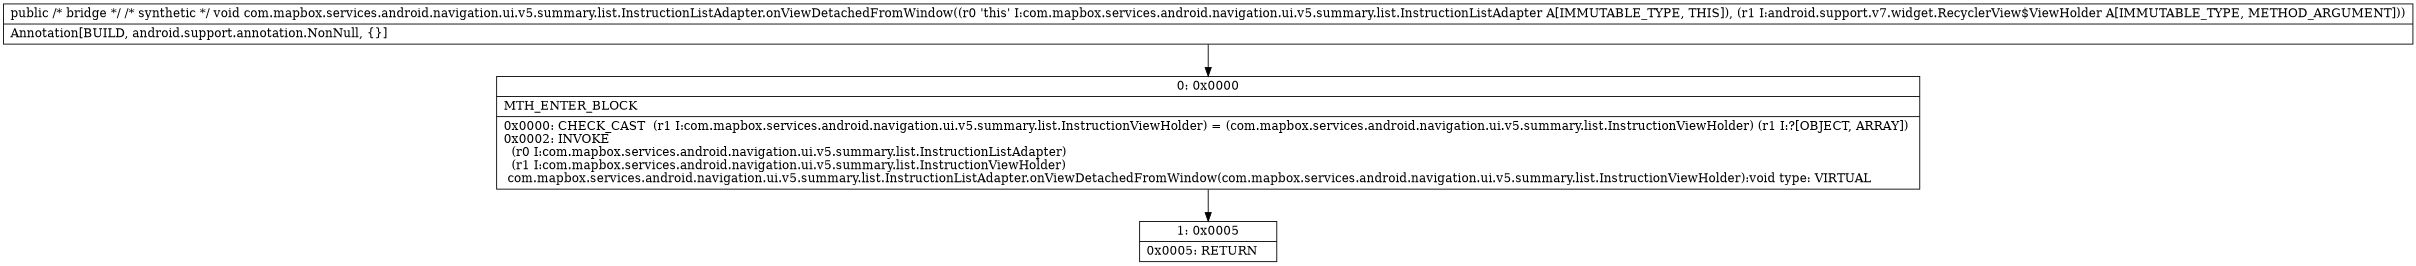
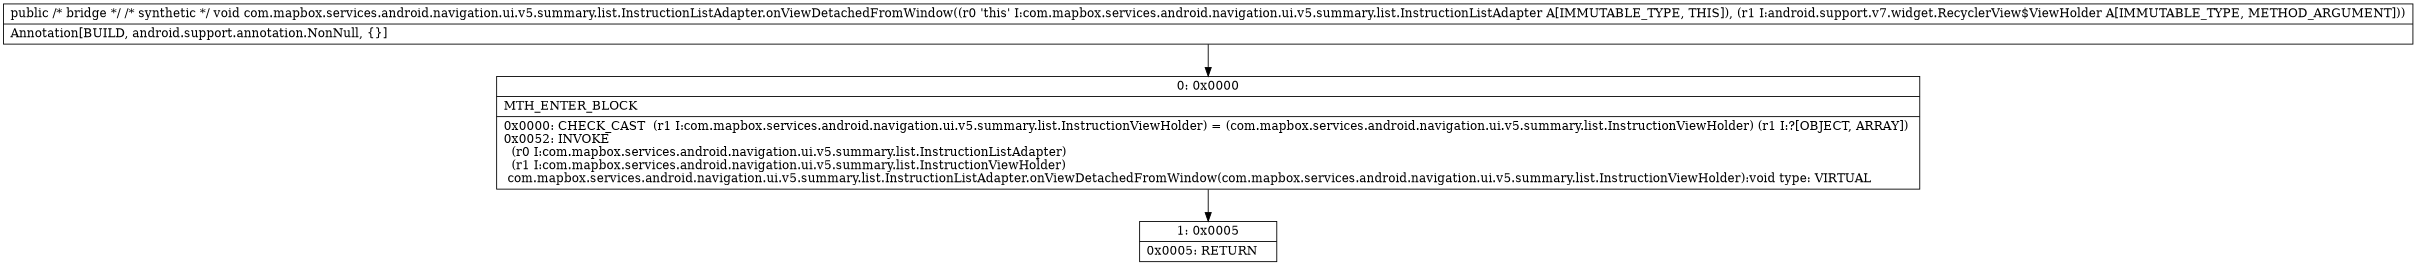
(561, 139) -> (561, 139)
